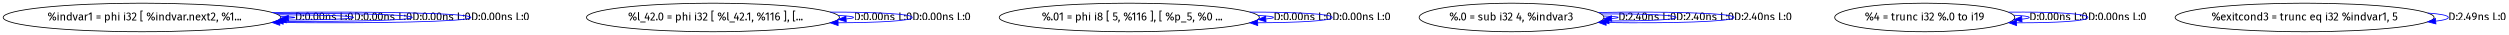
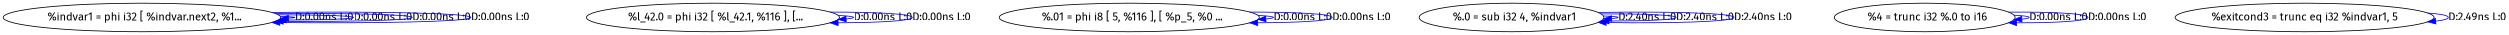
(1512, 17) -> (1512, 17)
(1925, 17) -> (1925, 17)
